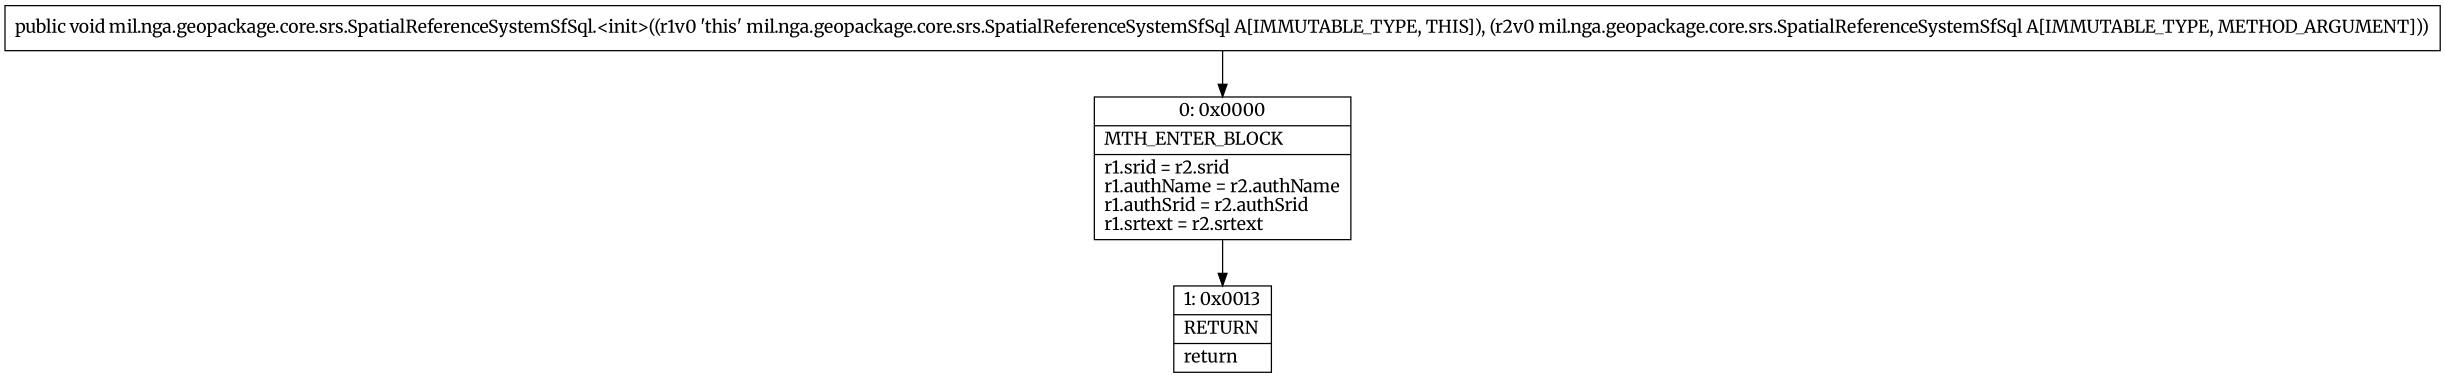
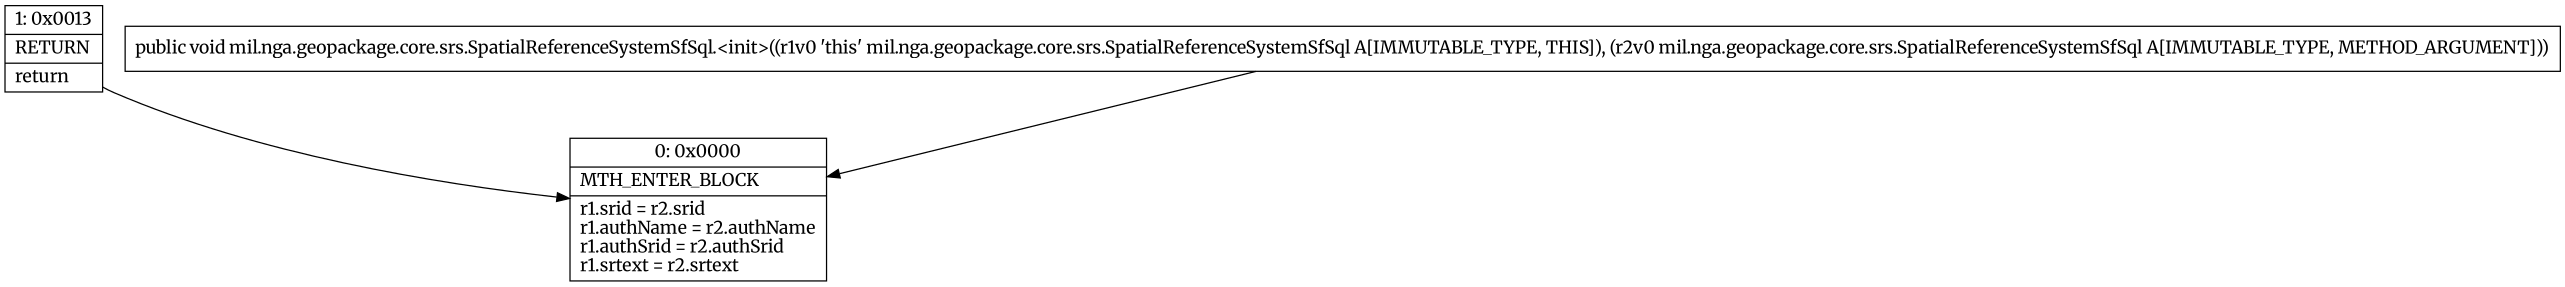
(1223, 257) -> (326, 159)
